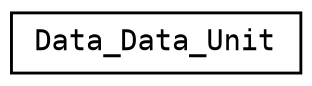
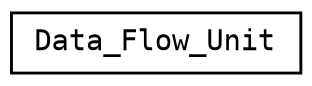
(156, 43) -> (156, 43)
